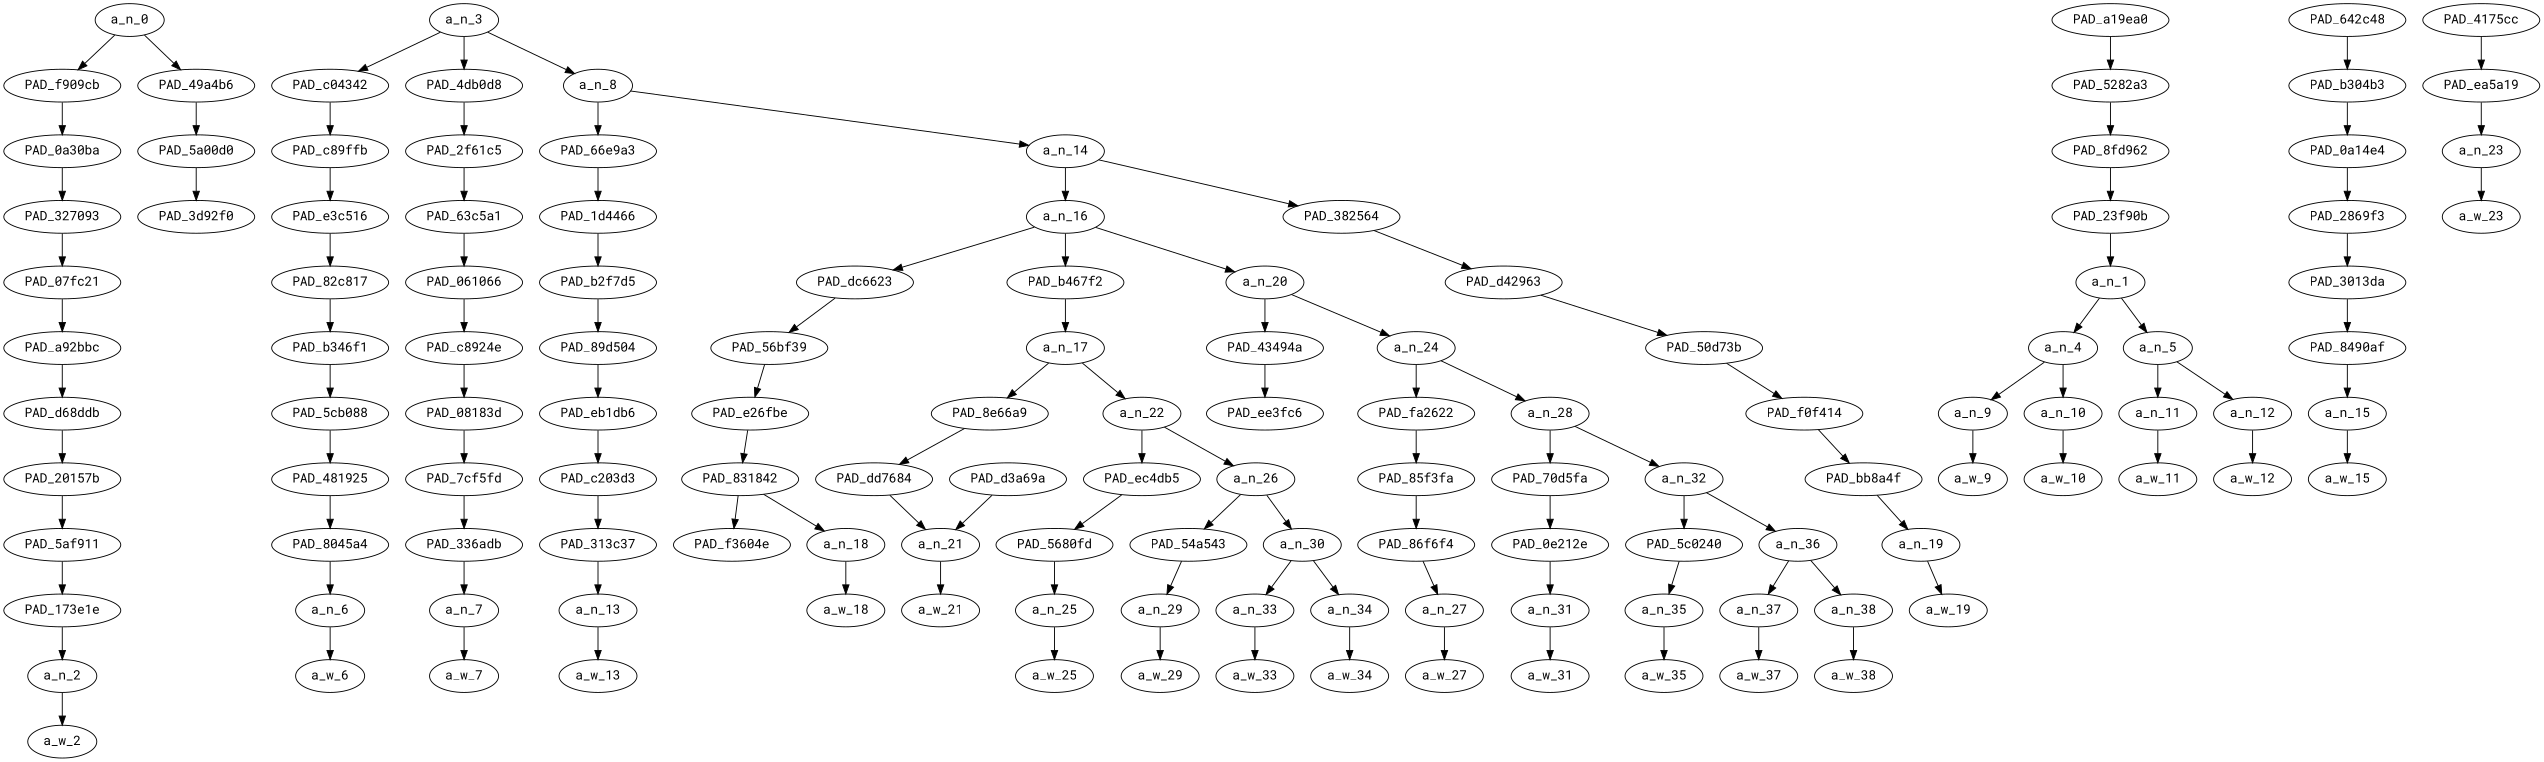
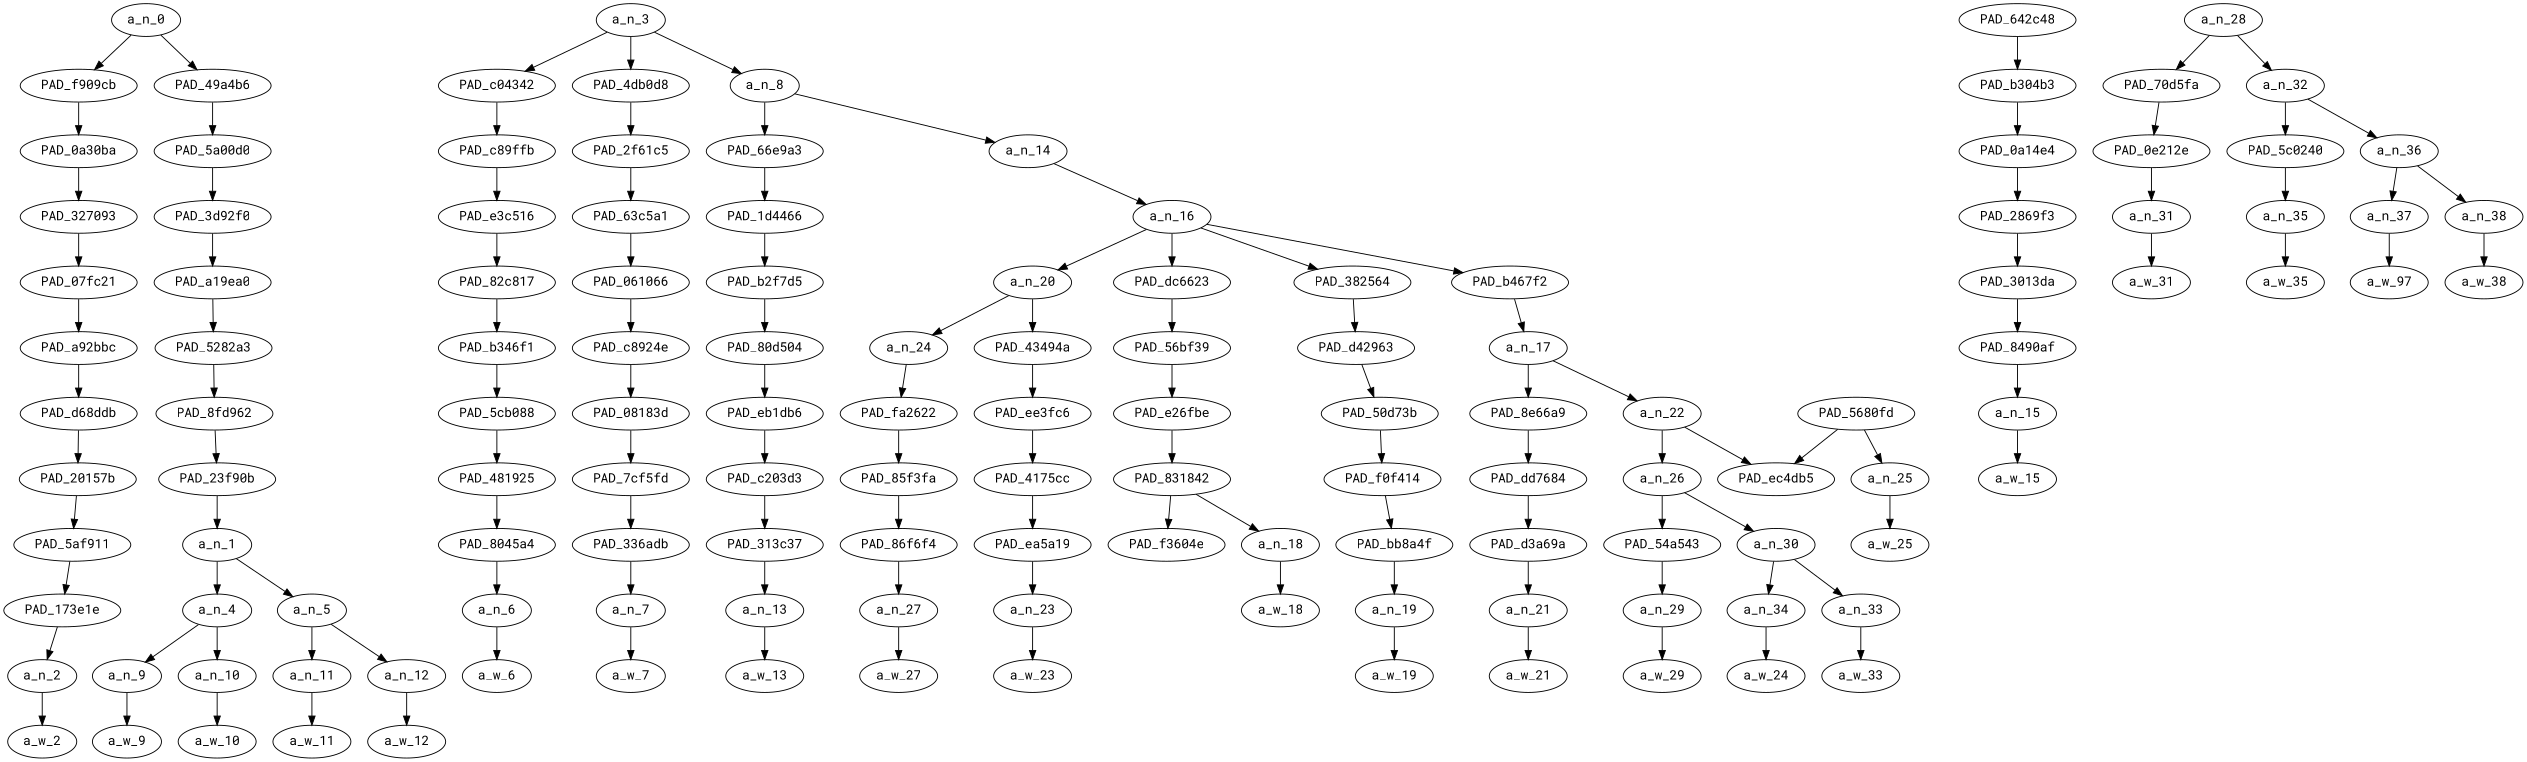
(1194, 182) -> (1255, 247)
none -> (213, 245)
(598, 348) -> (765, 348)
(1479, 379) -> none
none -> (1033, 442)
(904, 509) -> (1528, 508)
(1102, 509) -> (1820, 444)
(1350, 676) -> (1766, 676)
(1759, 676) -> (2389, 282)
